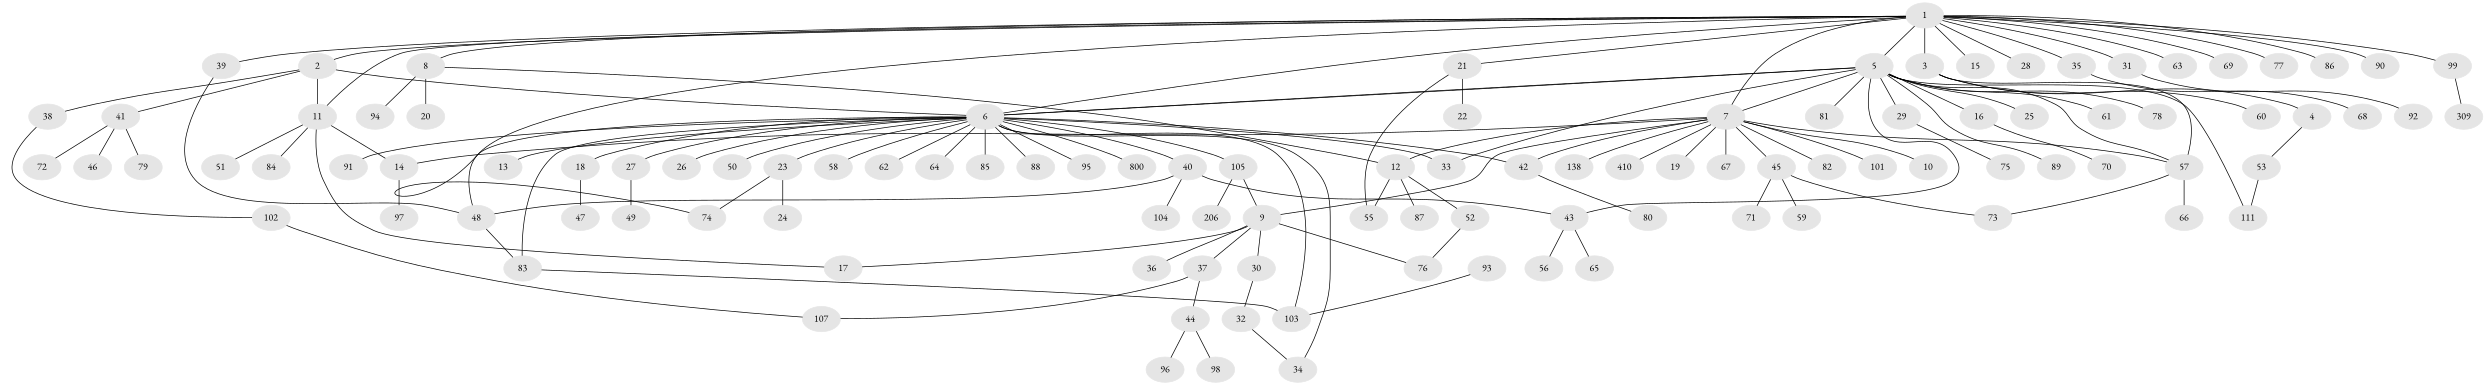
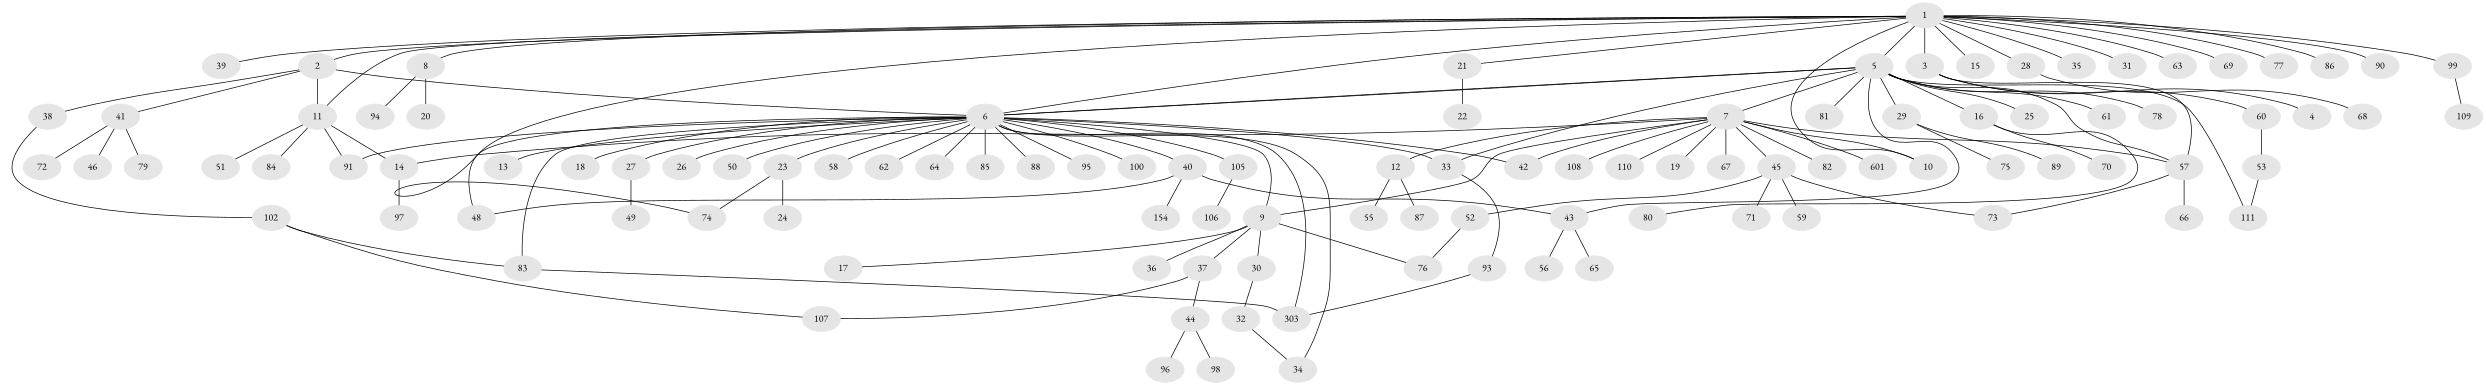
(1806, 38) -> (1792, 105)
(2220, 91) -> (2249, 91)
(914, 95) -> none
(2413, 117) -> none
(2464, 117) -> (2464, 117)
(1389, 125) -> none
(1957, 131) -> (2002, 146)
(2287, 142) -> (2261, 142)
(1137, 167) -> (1137, 167)
(1574, 167) -> (1574, 167)
(1625, 167) -> (1625, 167)
(1878, 167) -> (1878, 167)
(1251, 194) -> (1130, 129)
(1435, 194) -> (1626, 198)
(1584, 194) -> (1988, 202)
none -> (1492, 199)
(270, 202) -> none
(580, 218) -> none
(1161, 218) -> (1161, 218)
(1211, 218) -> (1211, 218)
(500, 243) -> (394, 251)
(536, 251) -> (333, 142)
(1292, 319) -> (1292, 319)
